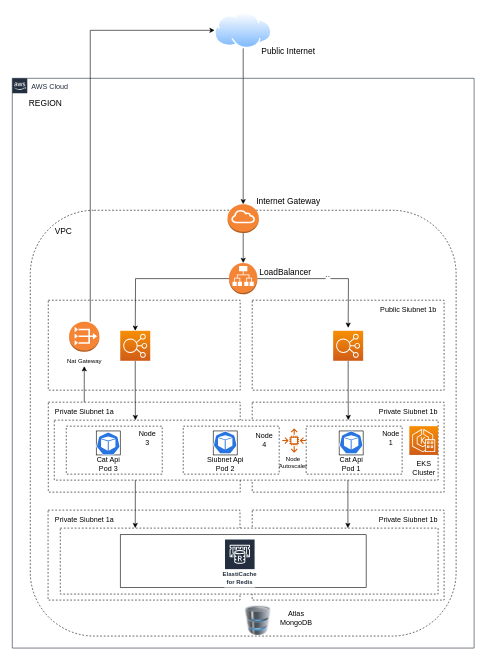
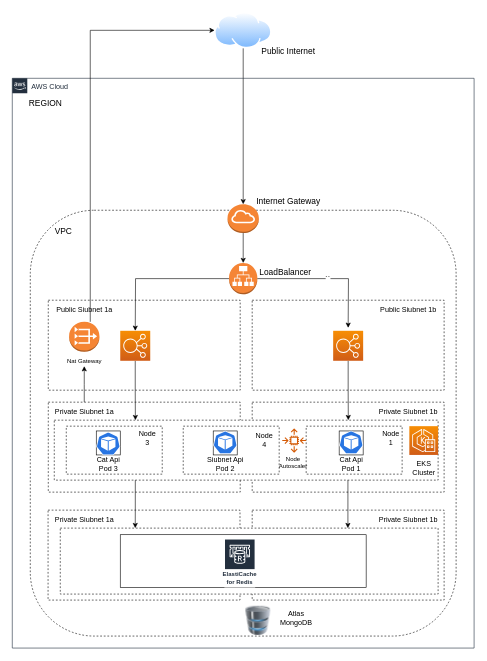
none -> (84, 309)
